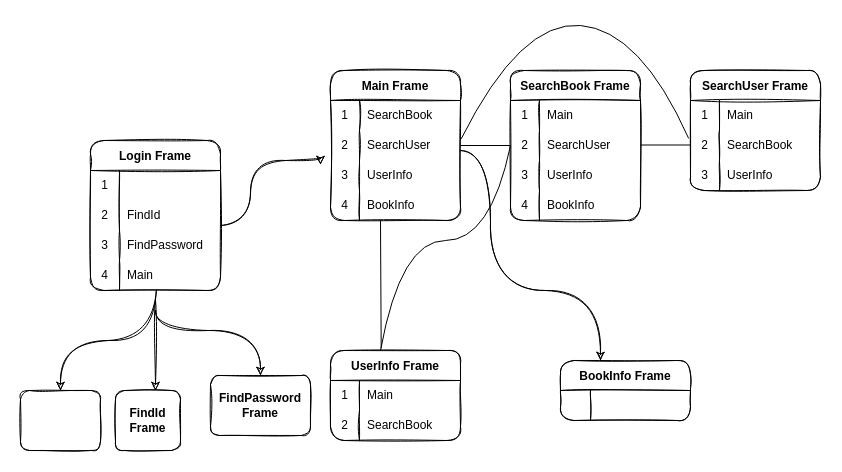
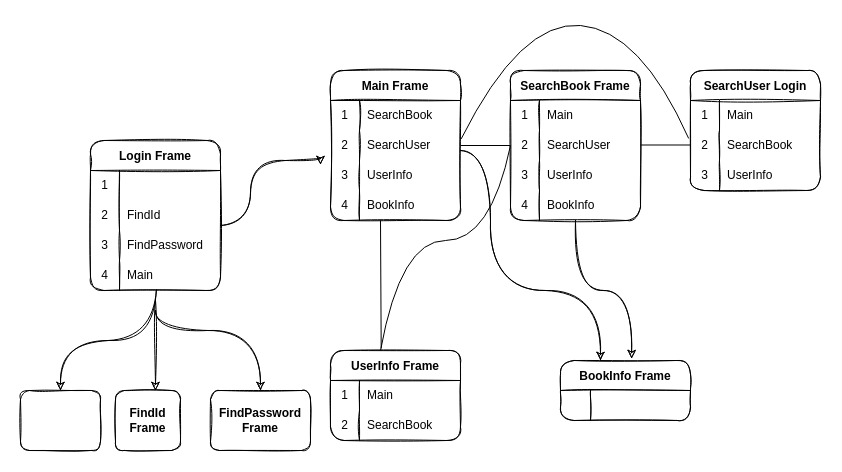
(755, 86) -> (755, 86)
none -> (599, 290)
(261, 406) -> (261, 421)
